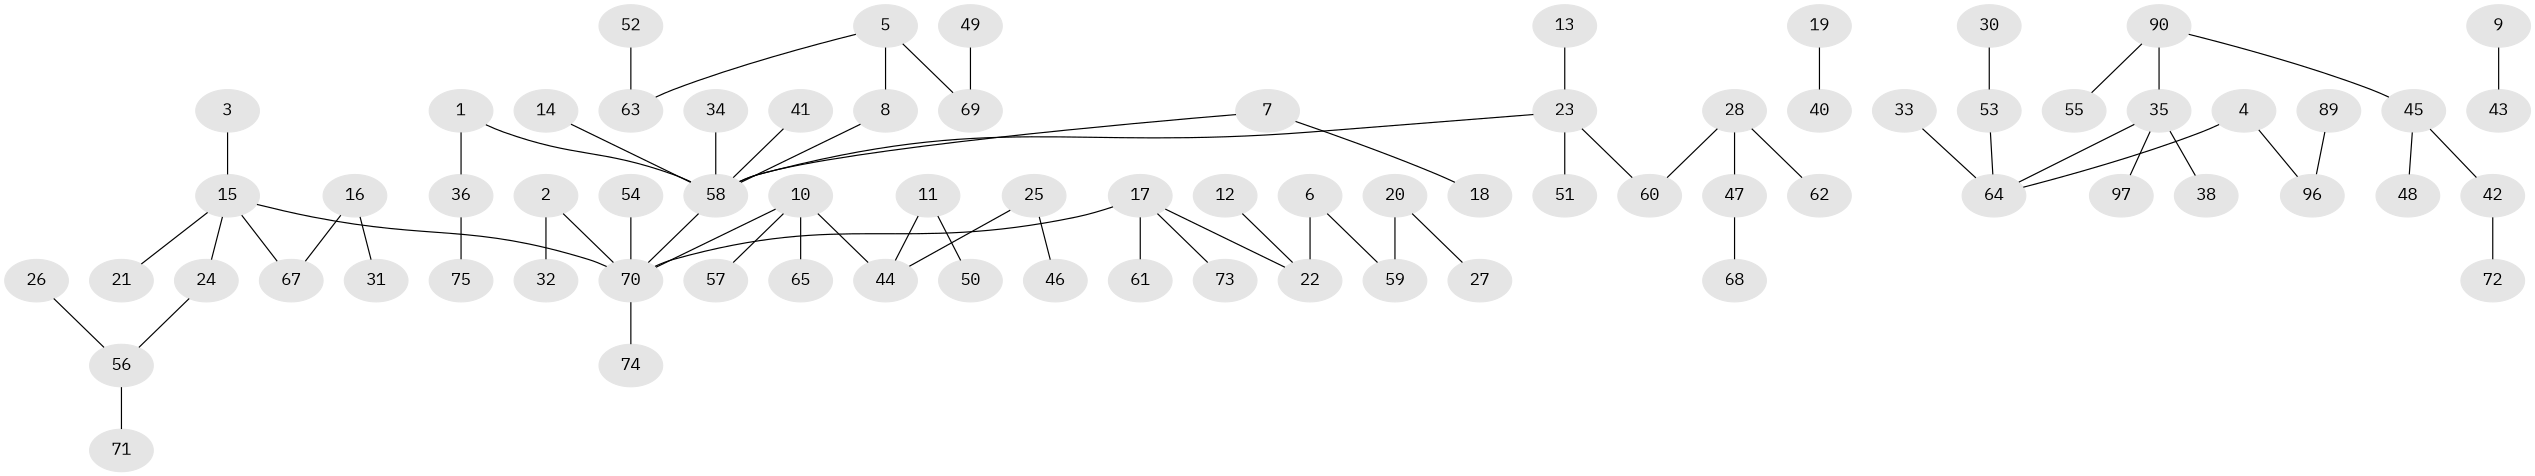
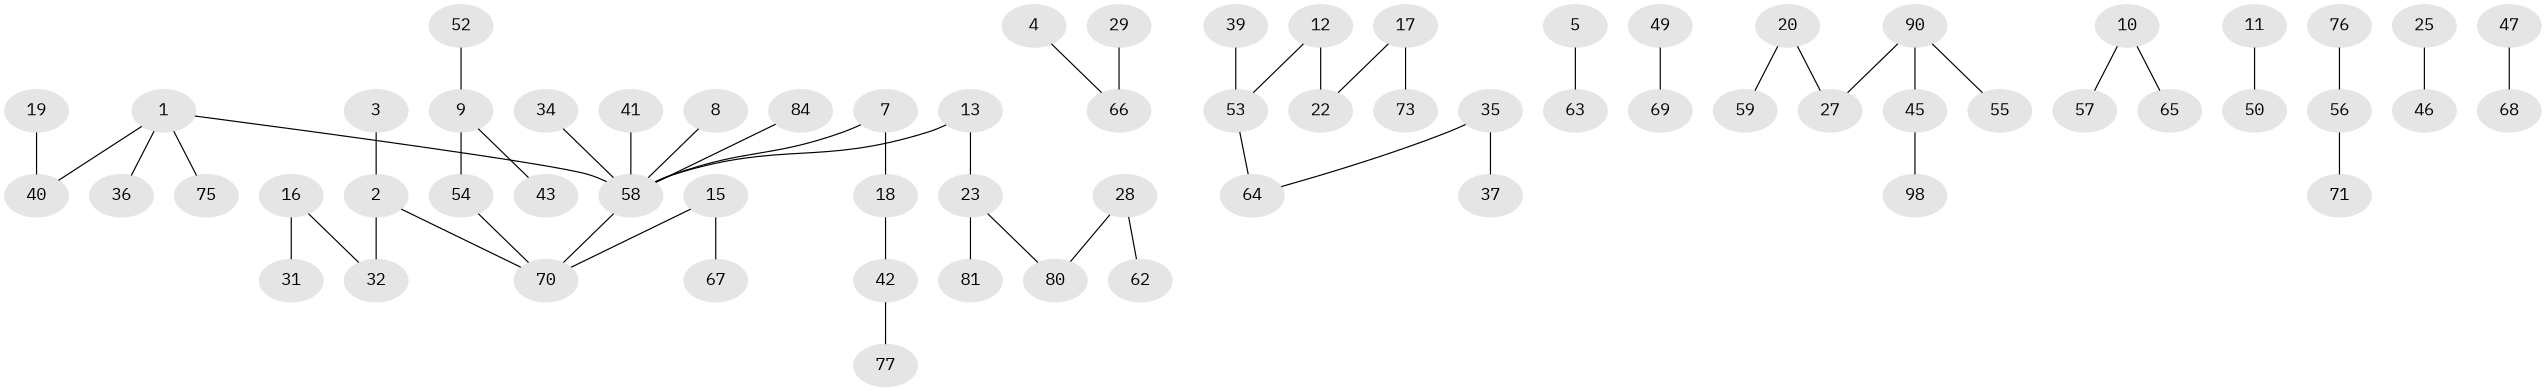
(1989, 26) -> (1236, 26)
(928, 68) -> none
none -> (1278, 68)
(631, 69) -> (461, 69)
(886, 69) -> none
(2159, 69) -> (1873, 68)
(546, 111) -> (801, 111)
(1904, 111) -> none
(2329, 111) -> (1119, 26)
(1134, 138) -> (801, 153)
none -> (100, 153)
(228, 153) -> (376, 153)
(1735, 153) -> none
(2453, 153) -> (886, 238)
(2122, 159) -> none
none -> (461, 161)
(1310, 196) -> none
(1565, 196) -> (970, 281)
(1650, 196) -> (1055, 281)
(2121, 196) -> (1490, 196)
(2206, 196) -> none
(2312, 196) -> (1119, 111)
(2408, 196) -> (1915, 196)
(883, 234) -> none
(323, 238) -> (334, 238)
(716, 238) -> none
(461, 243) -> (185, 153)
(37, 281) -> (2339, 26)
(121, 281) -> none
(206, 281) -> none
(886, 281) -> none
(1140, 281) -> none
(2493, 281) -> (886, 366)
(631, 366) -> none
